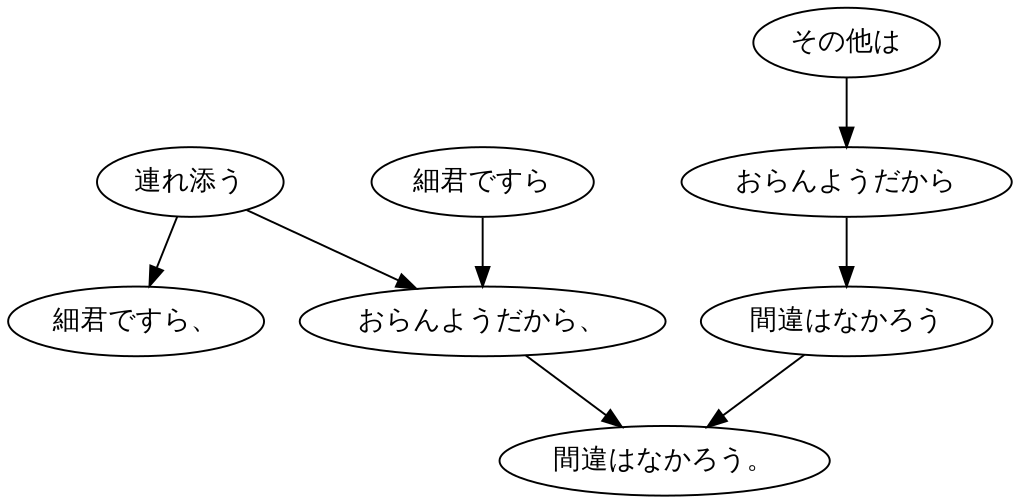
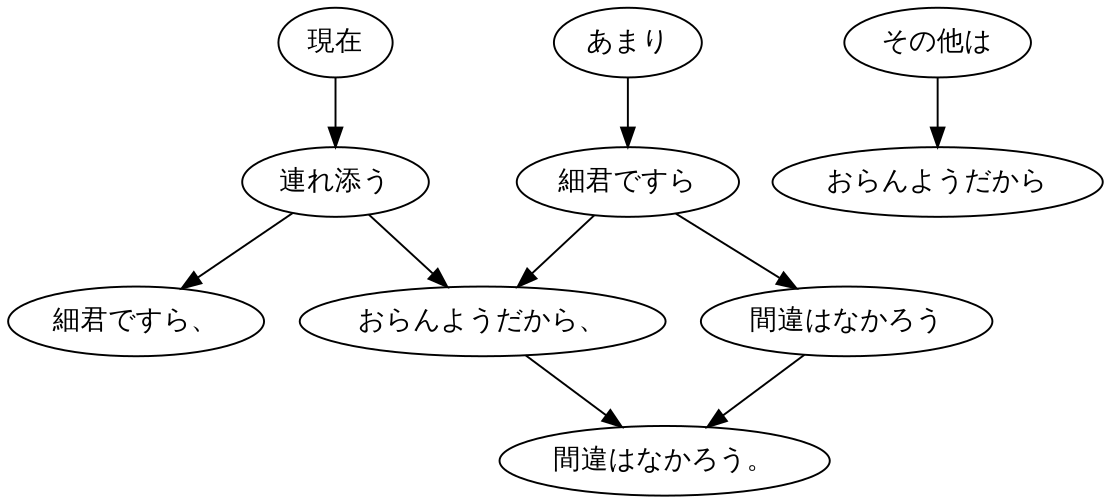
none -> (336, 43)
none -> (628, 43)
(847, 242) -> (728, 246)
